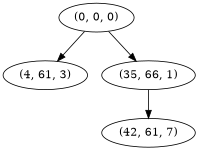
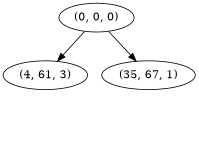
(149, 75) -> (149, 75)
(149, 133) -> none
